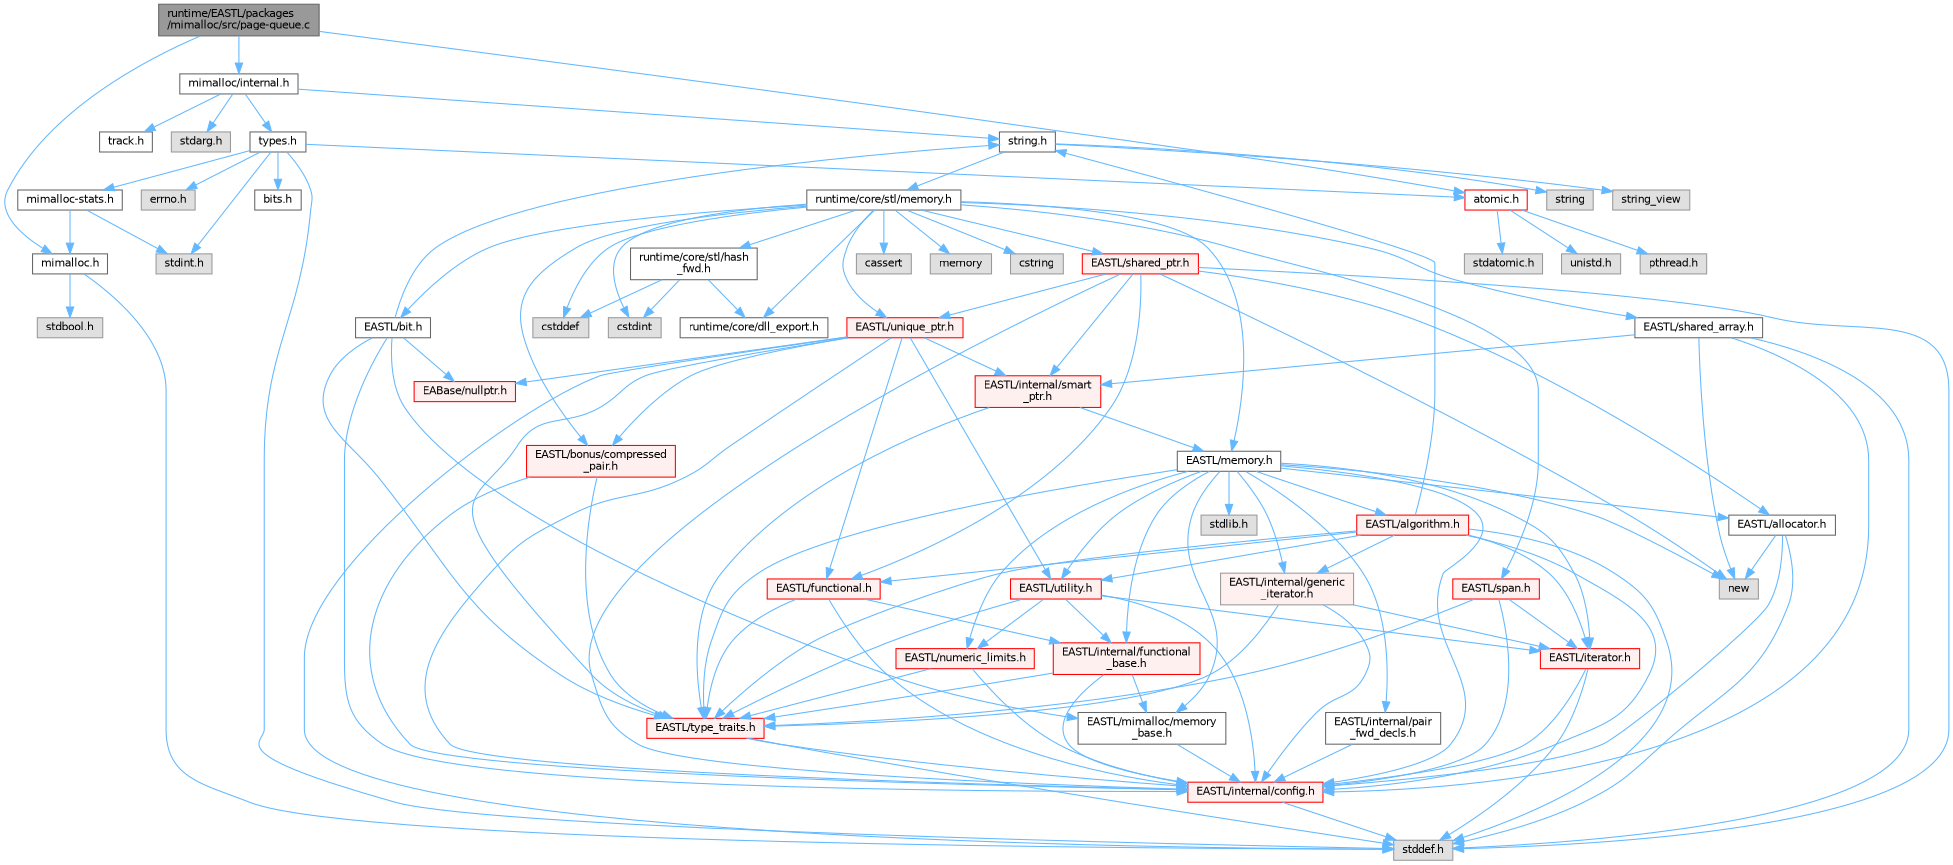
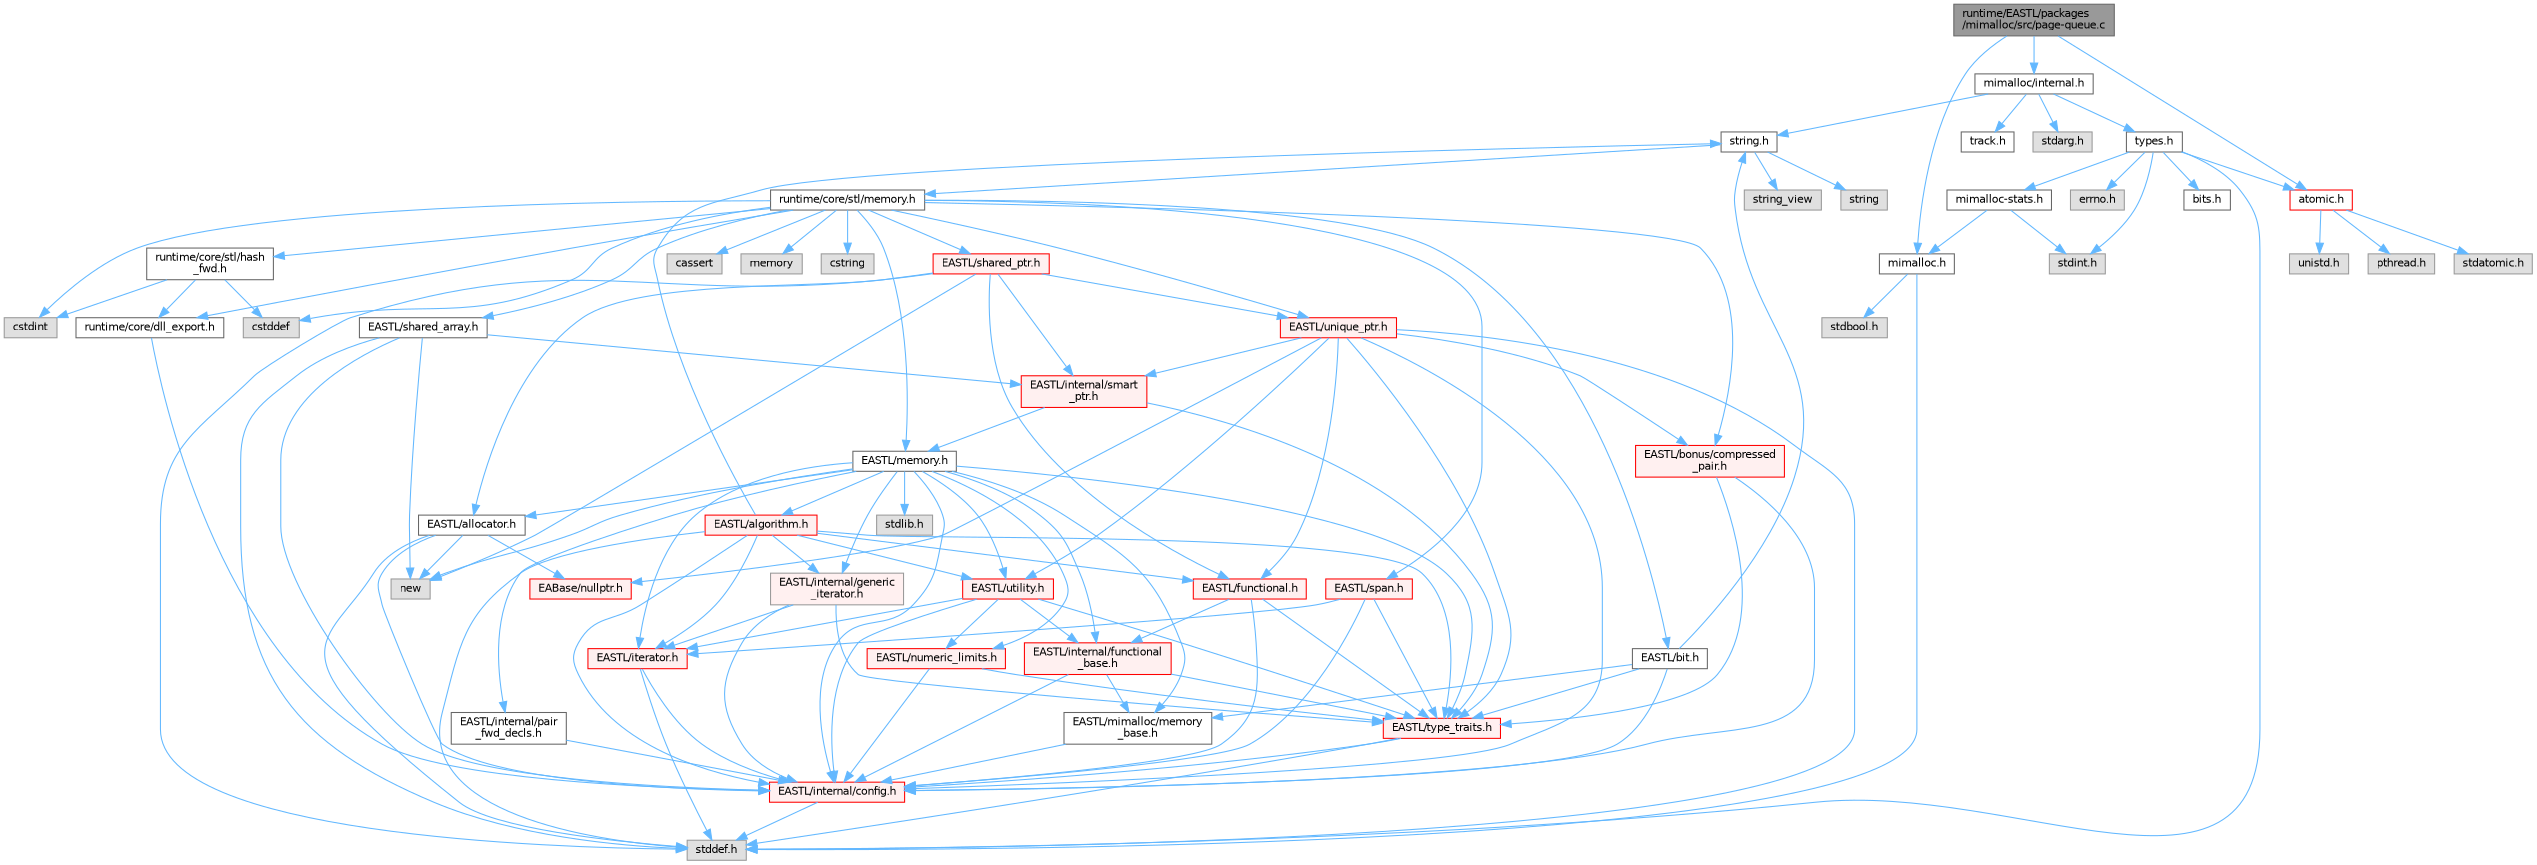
(425, 356) -> (525, 556)
(604, 615) -> (342, 715)
